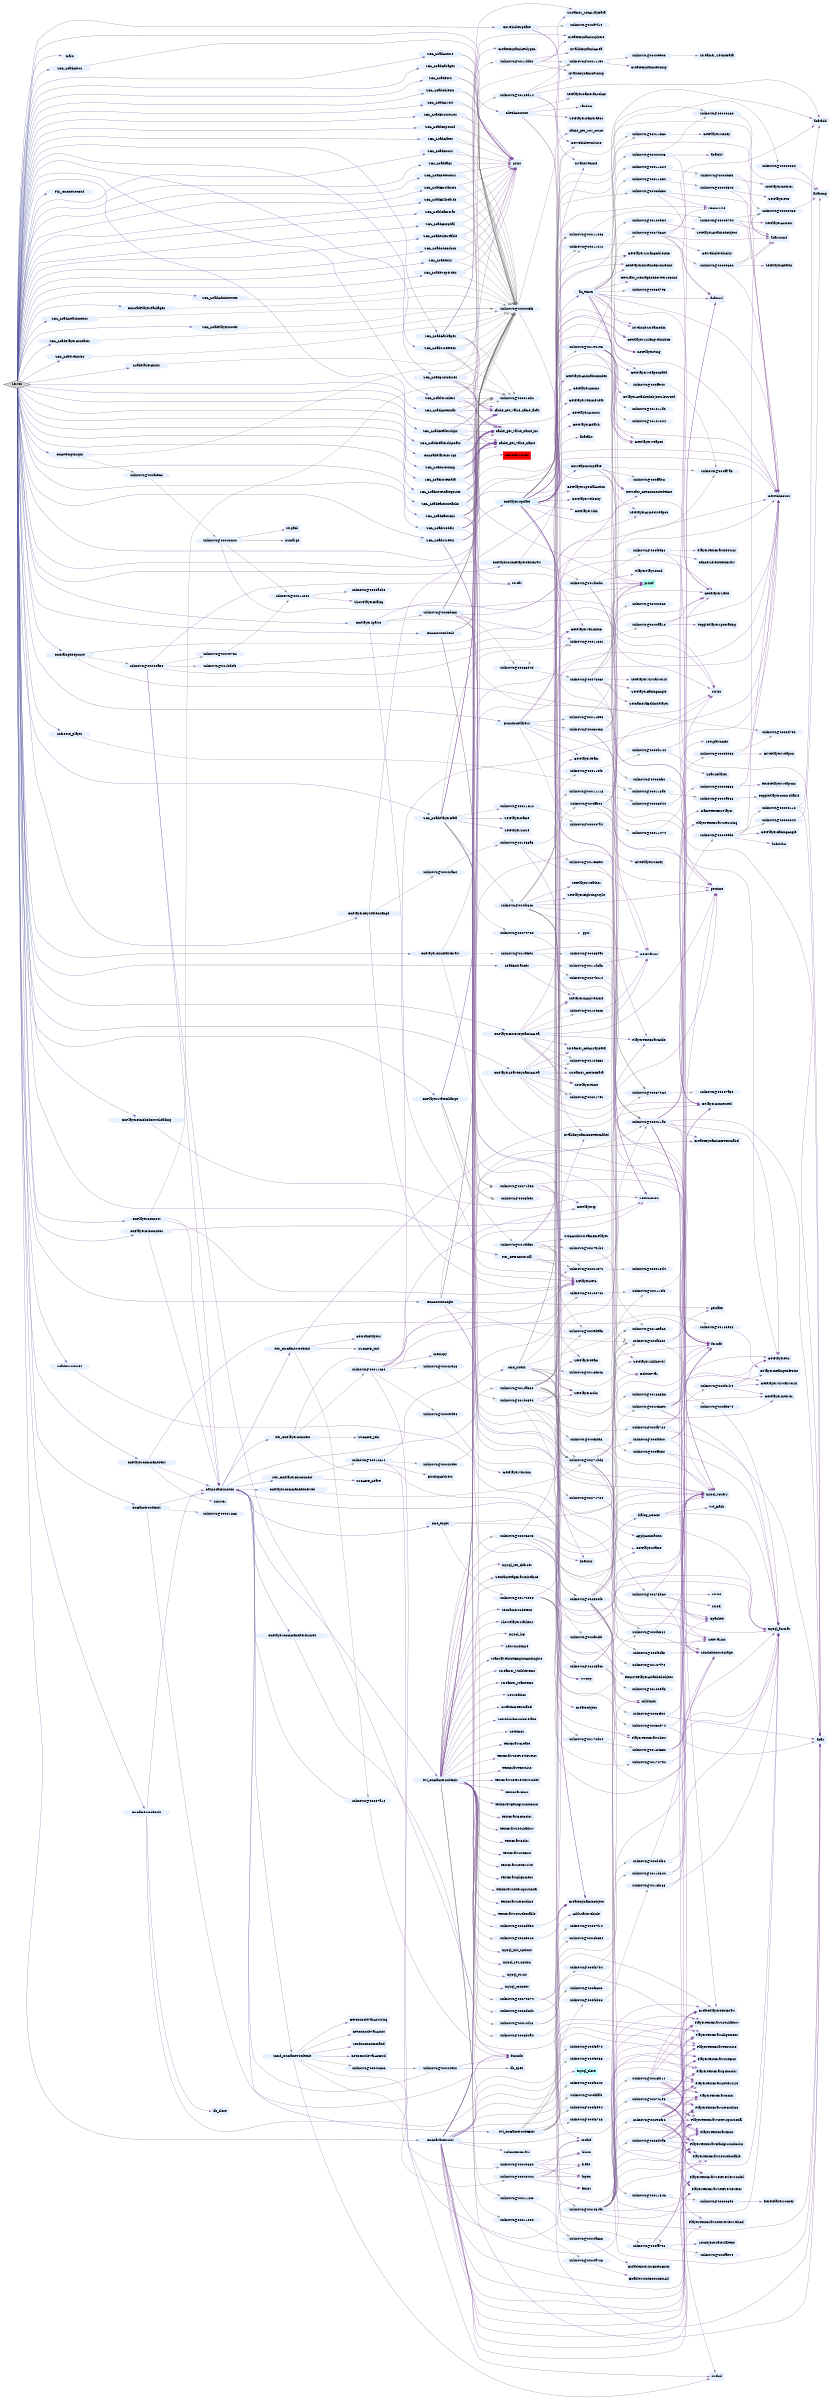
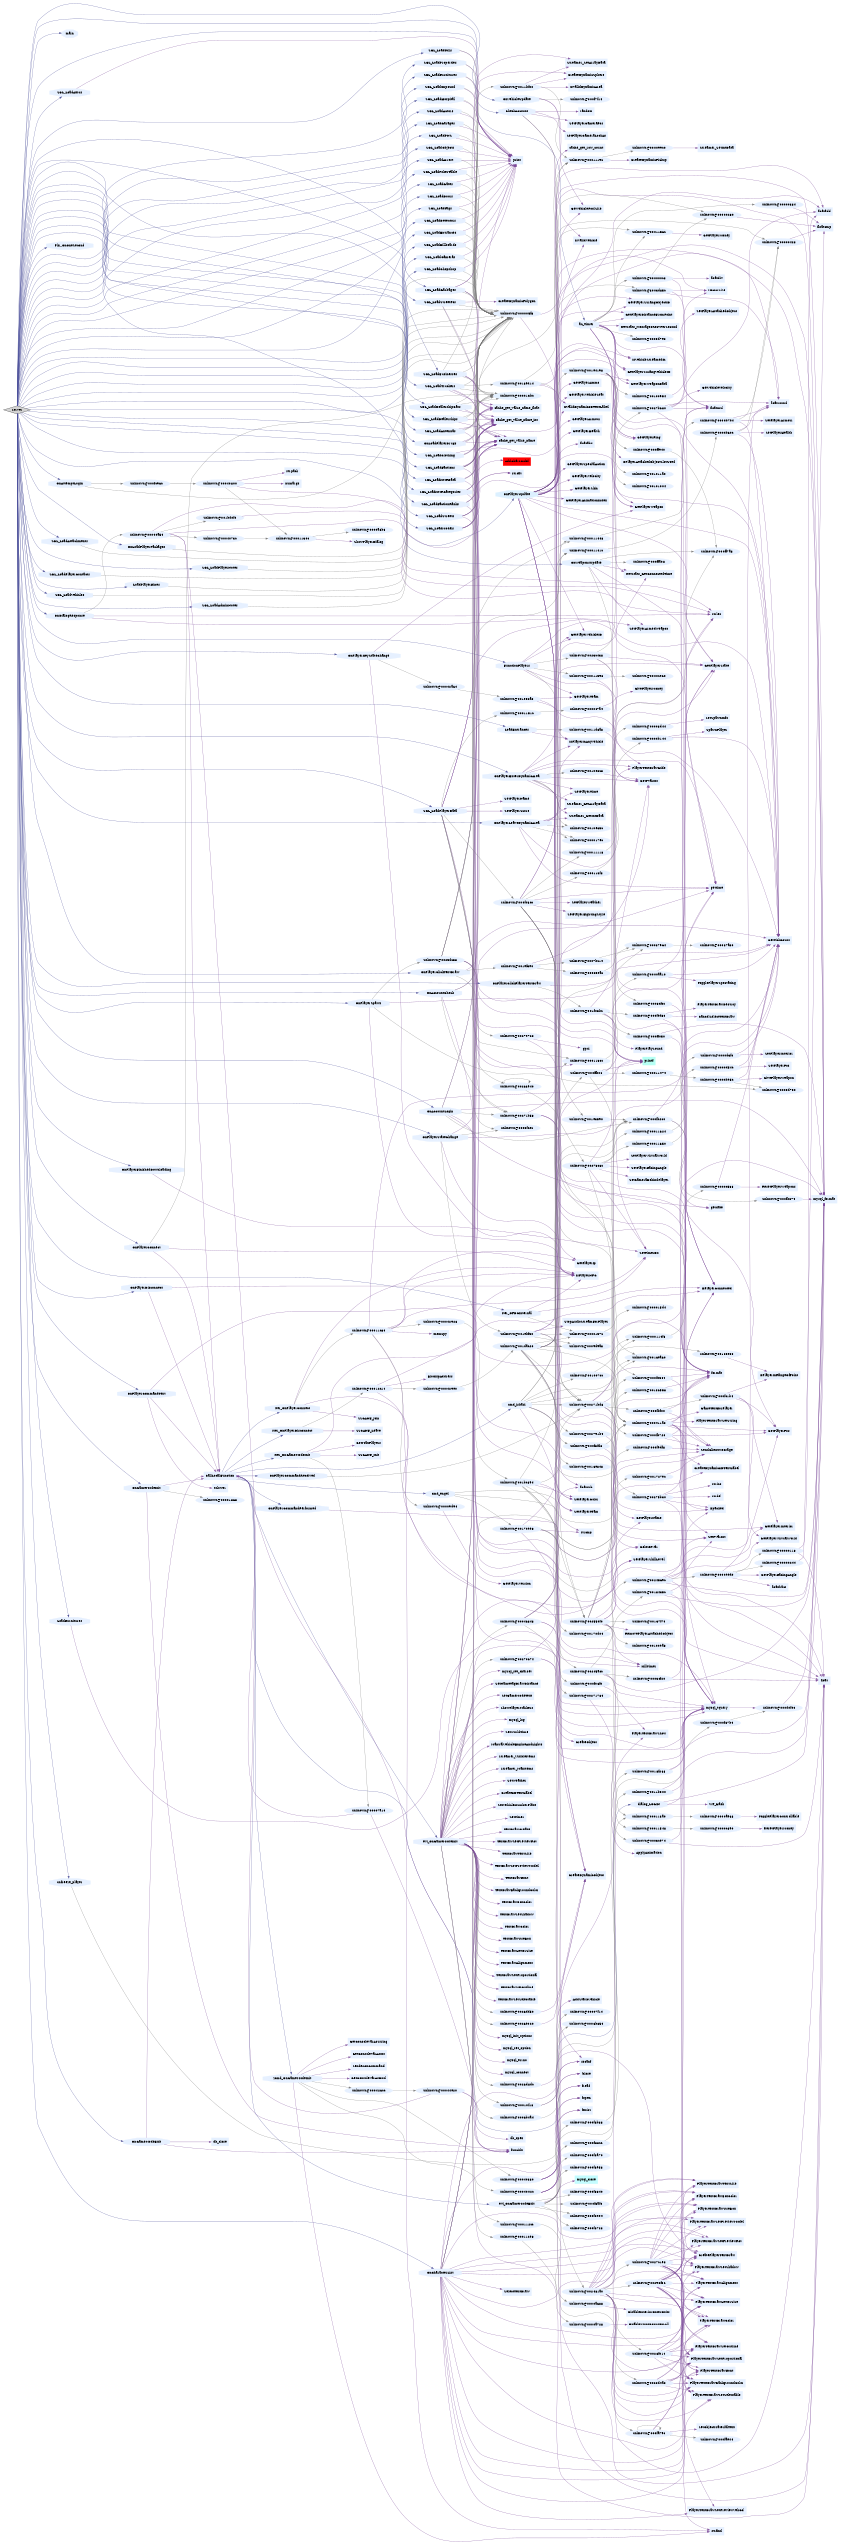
(586, 74) -> none
(680, 1682) -> (741, 1708)
